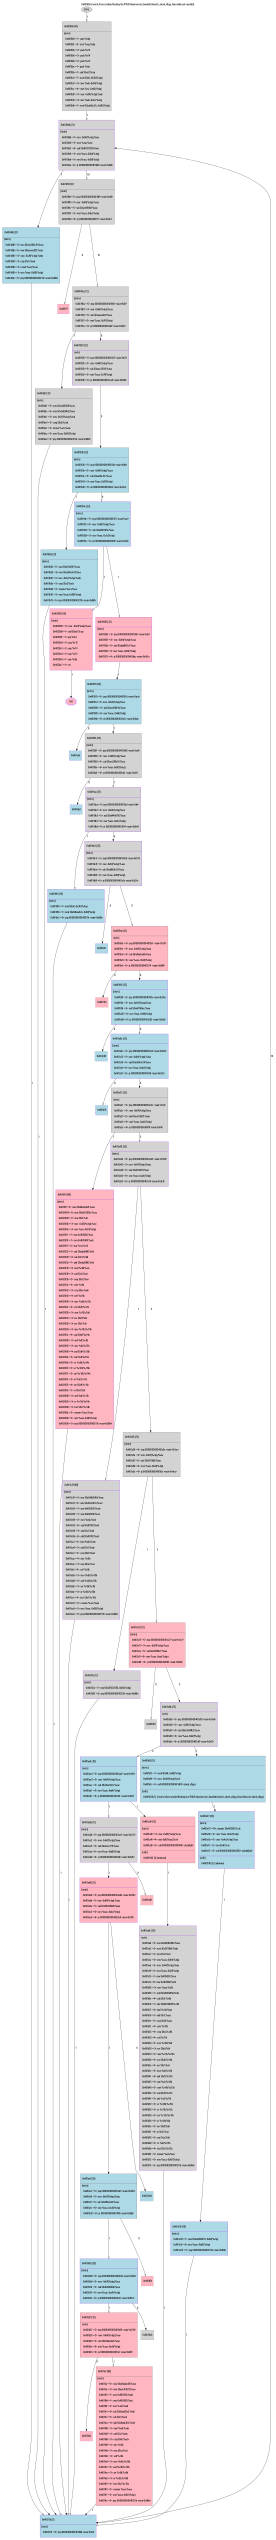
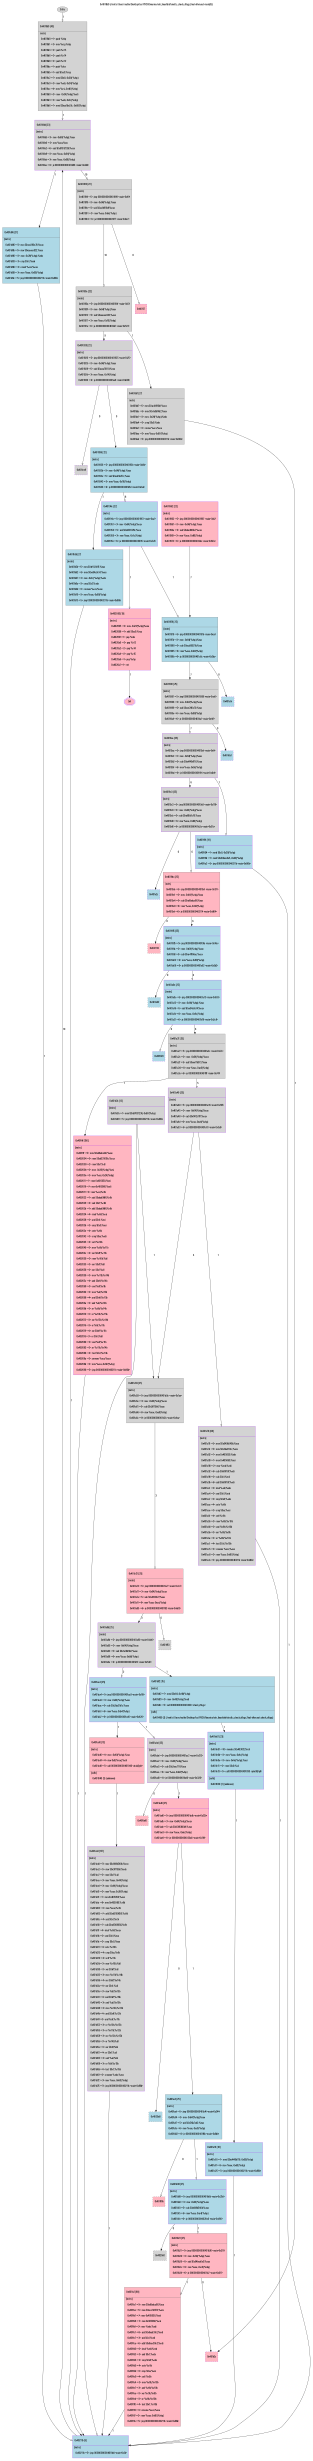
none -> (81, 470)
(113, 581) -> (159, 581)
(38, 1480) -> (295, 1364)
(131, 1573) -> (145, 1250)
